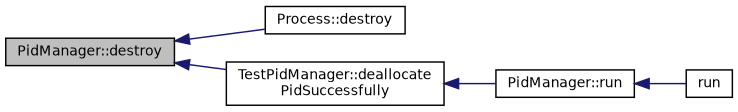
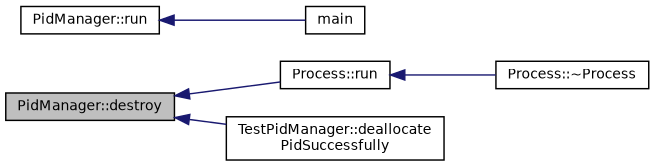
(335, 20) -> (335, 75)
none -> (572, 75)
(477, 84) -> none
(709, 84) -> (335, 20)
